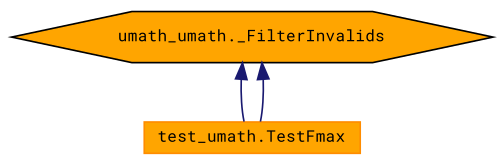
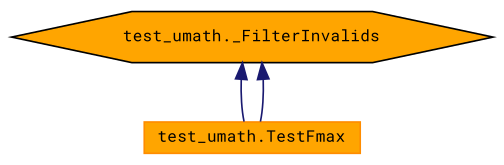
(252, 37) -> (252, 37)
